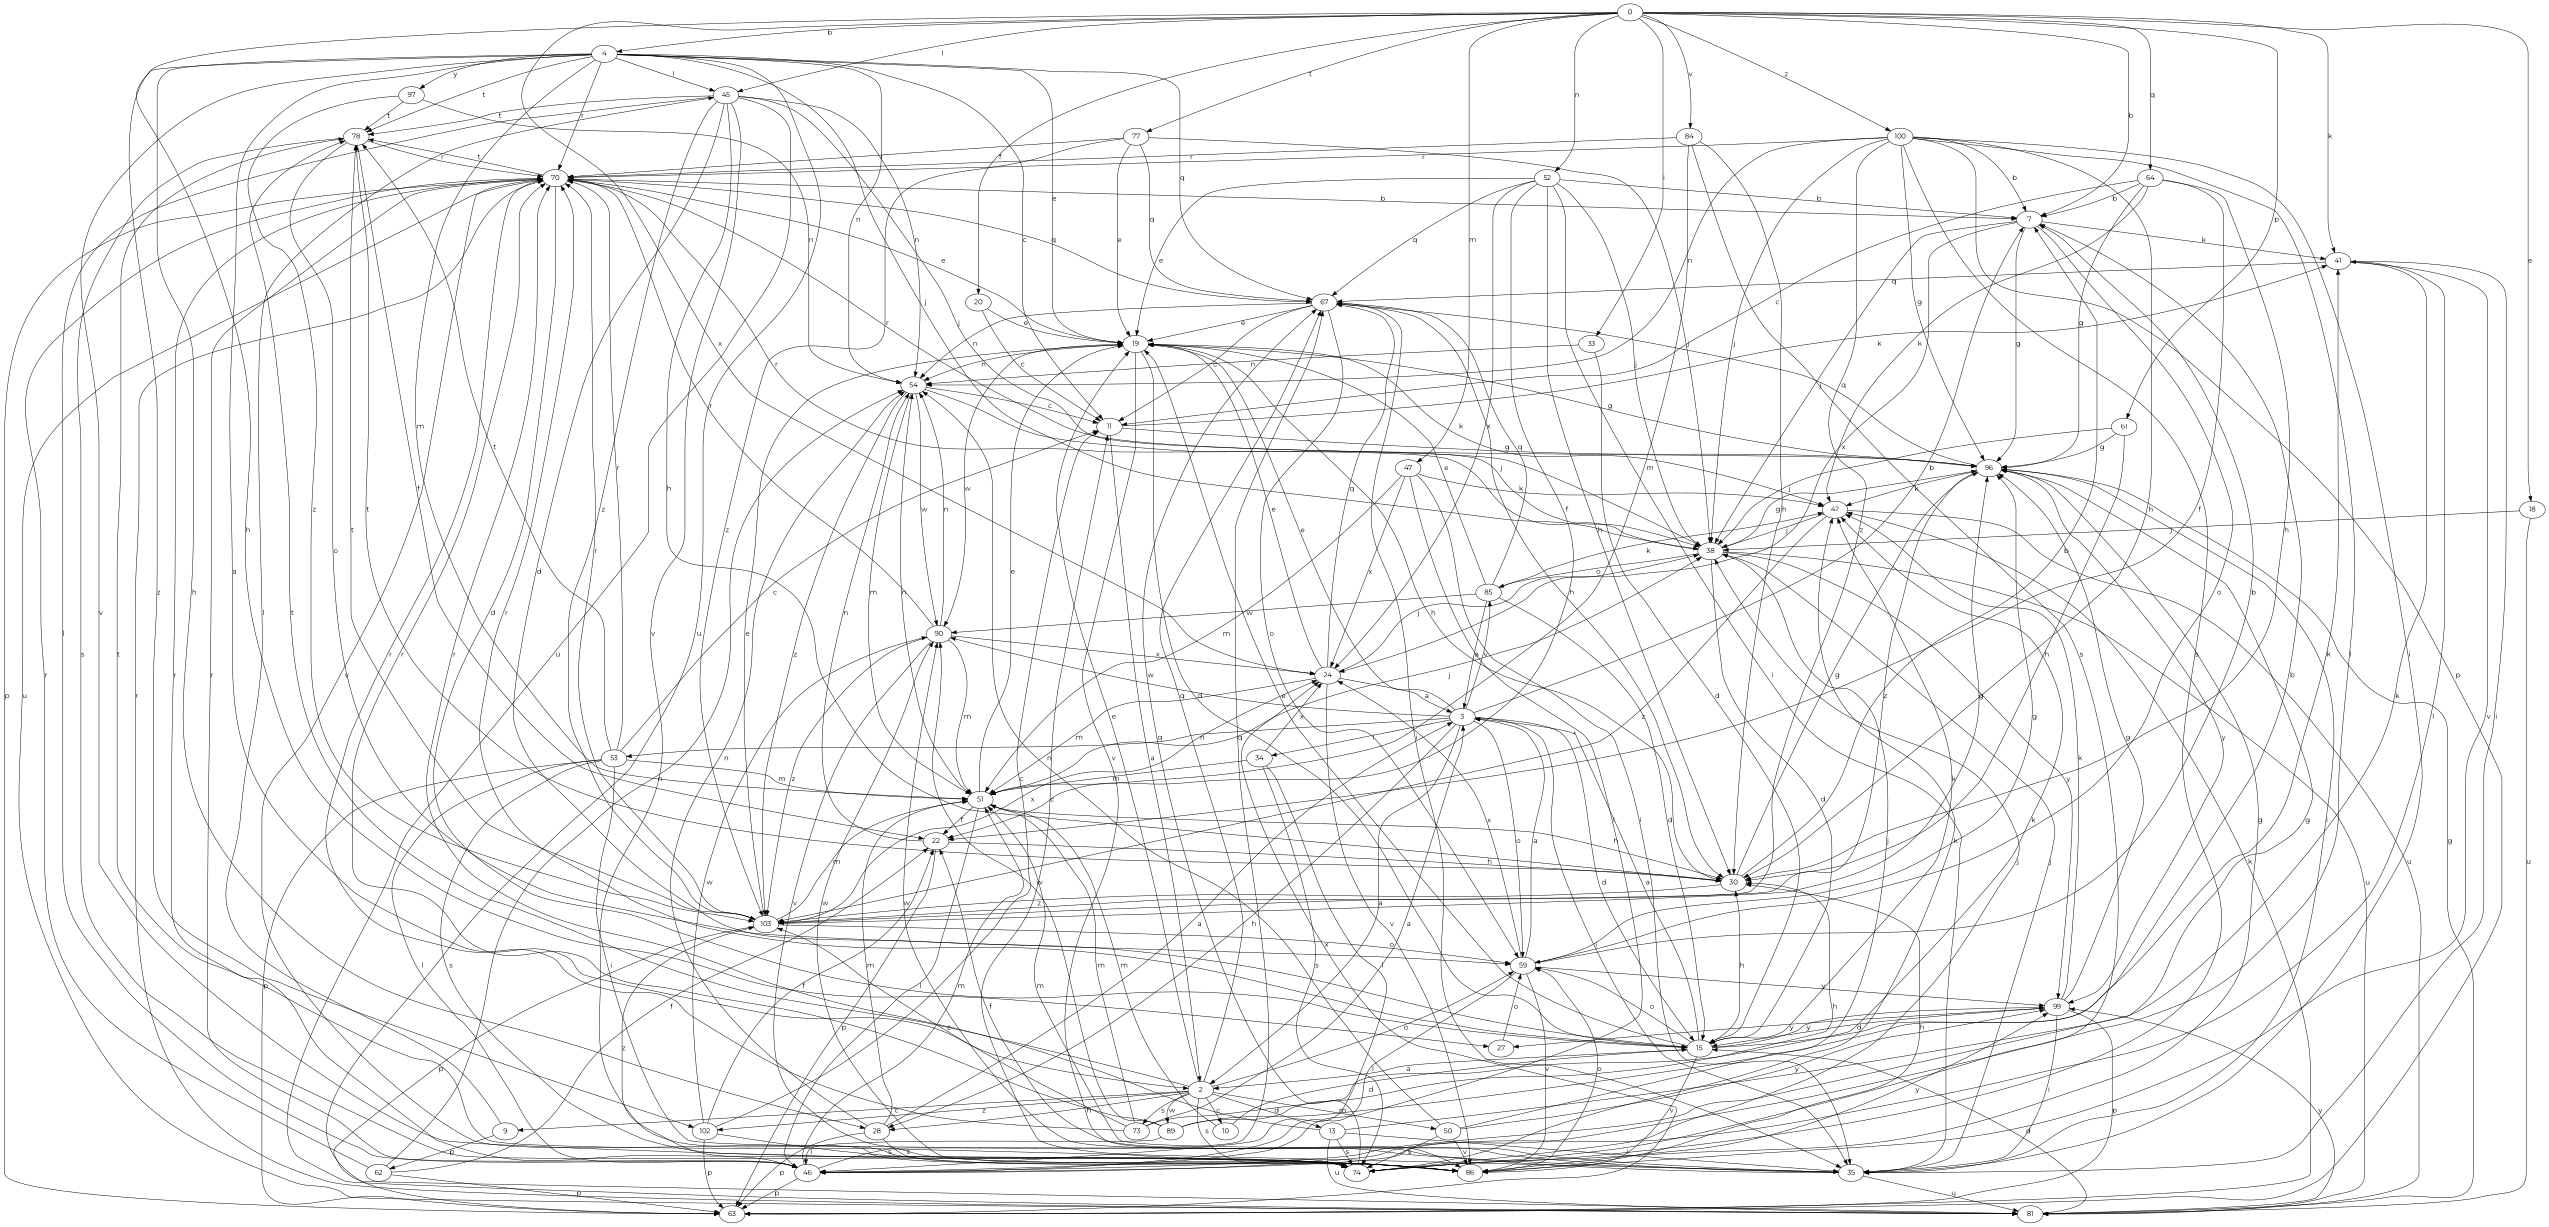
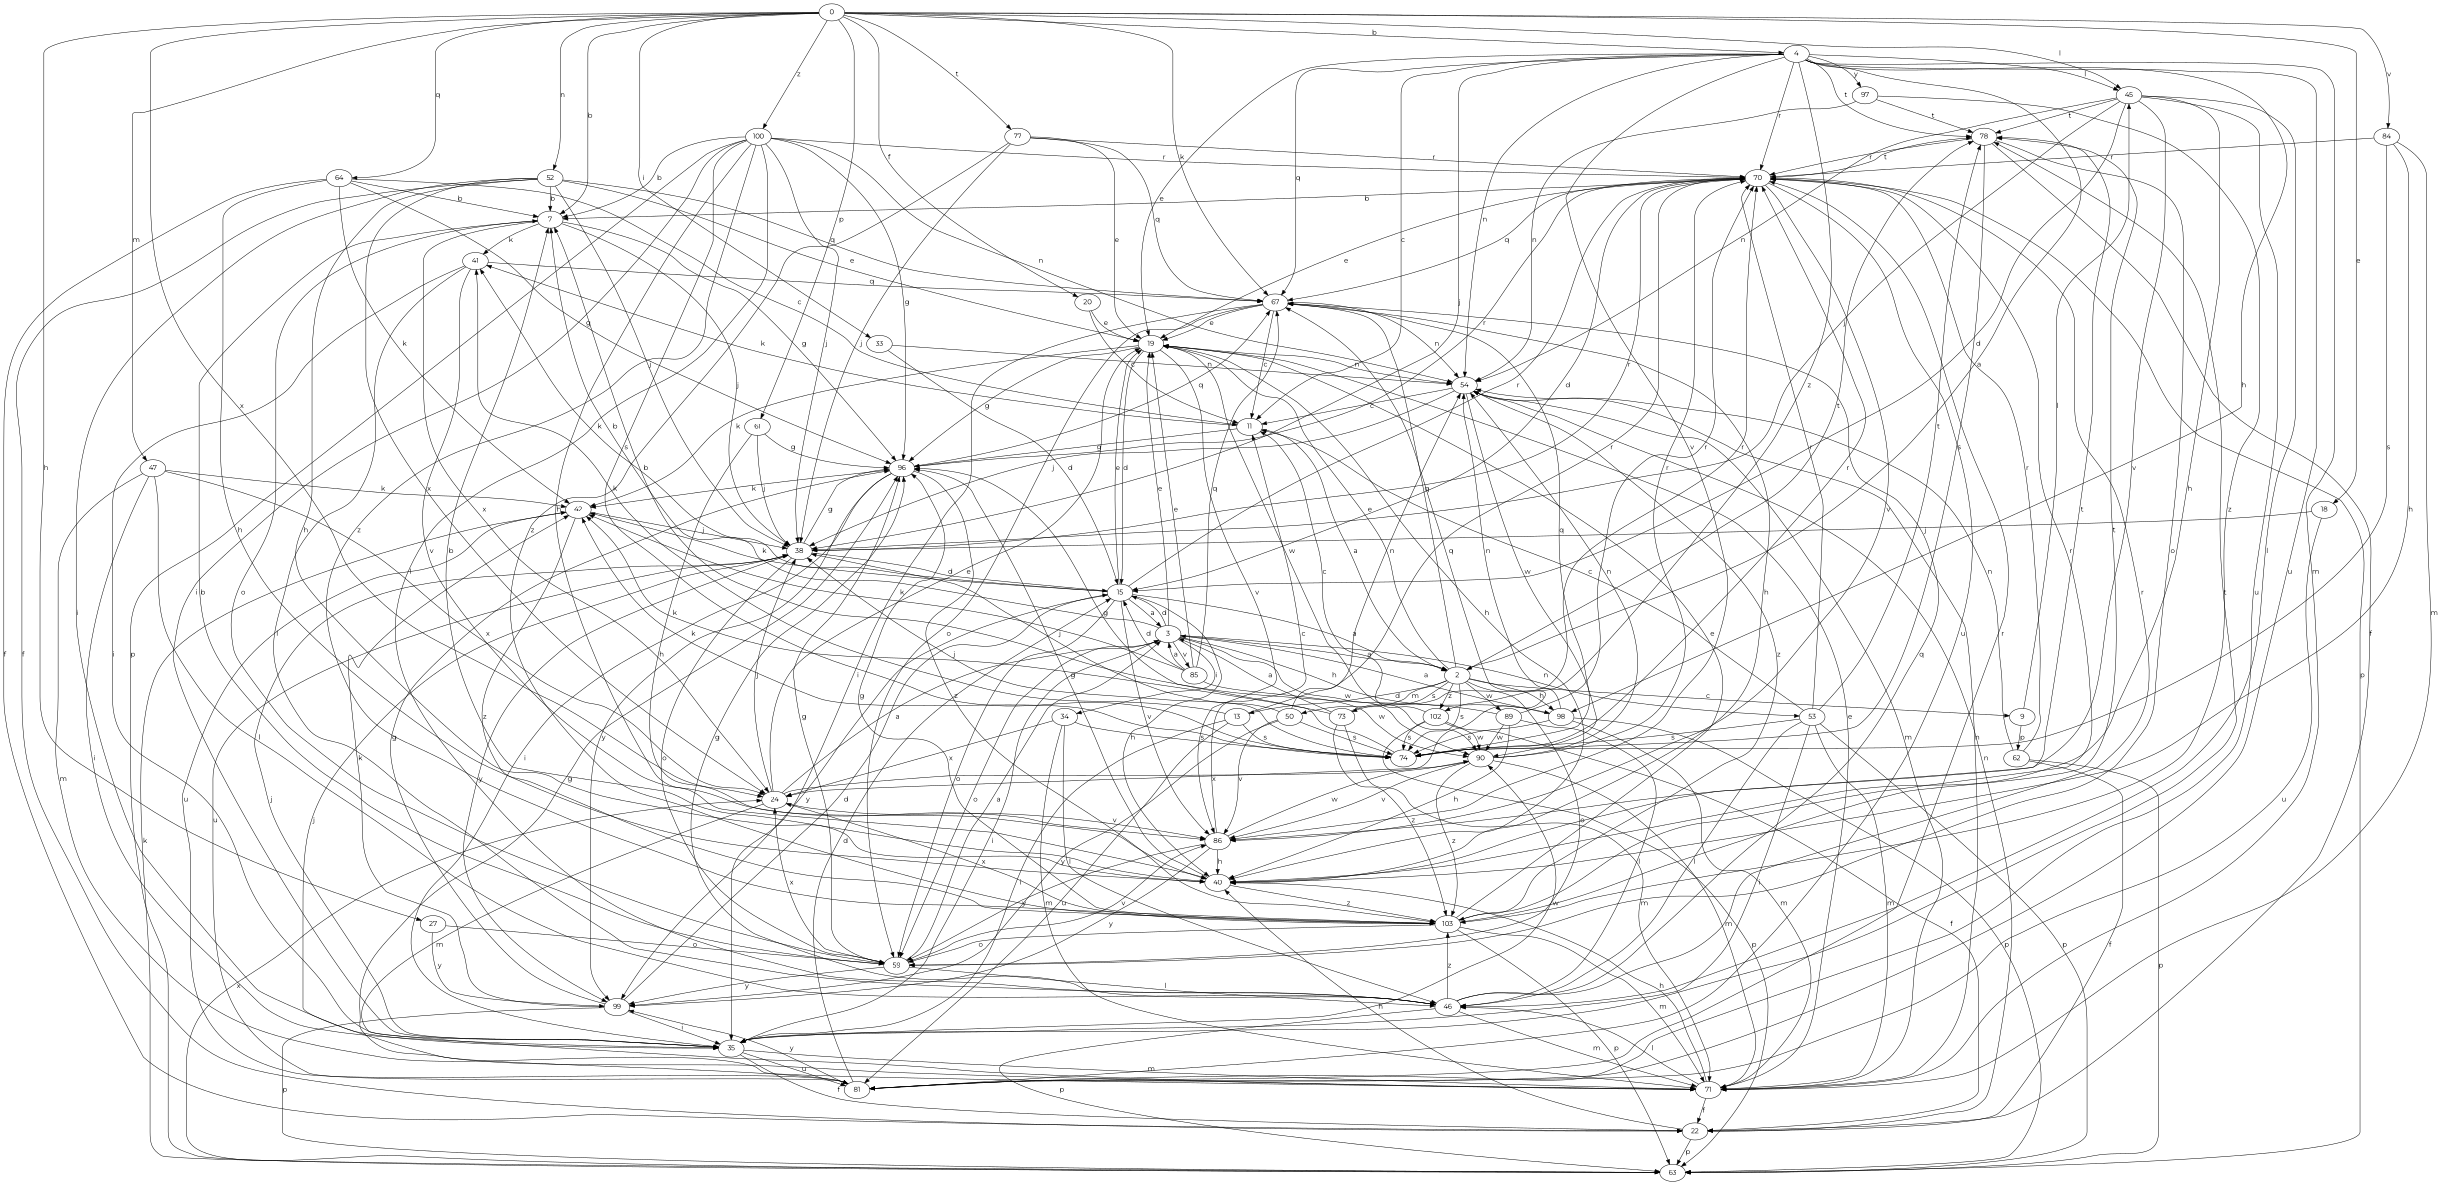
(2311, 35) -> (1144, 37)
(591, 544) -> none
(1601, 568) -> (677, 825)
(980, 800) -> (1708, 1090)
(1733, 883) -> (1218, 883)
(1781, 1025) -> (493, 999)
(1600, 1069) -> (1024, 903)
(877, 1131) -> (1561, 717)
(1226, 1131) -> none
